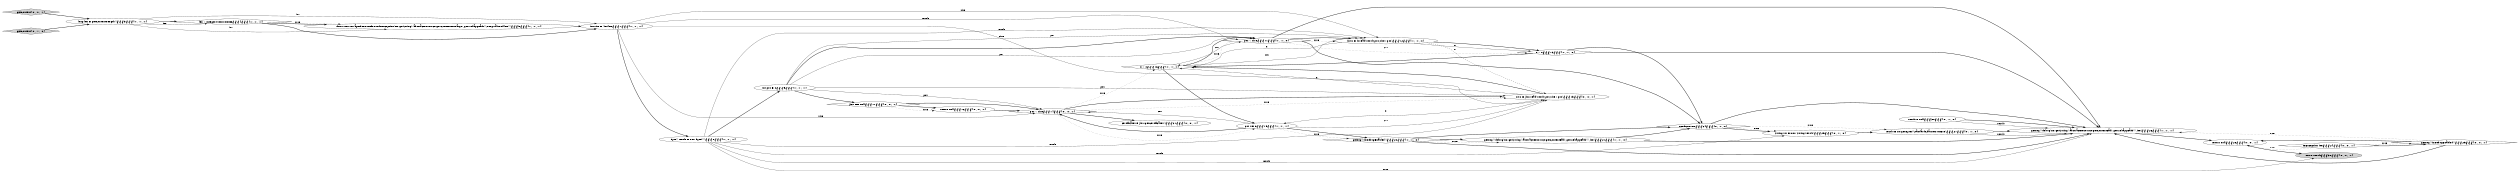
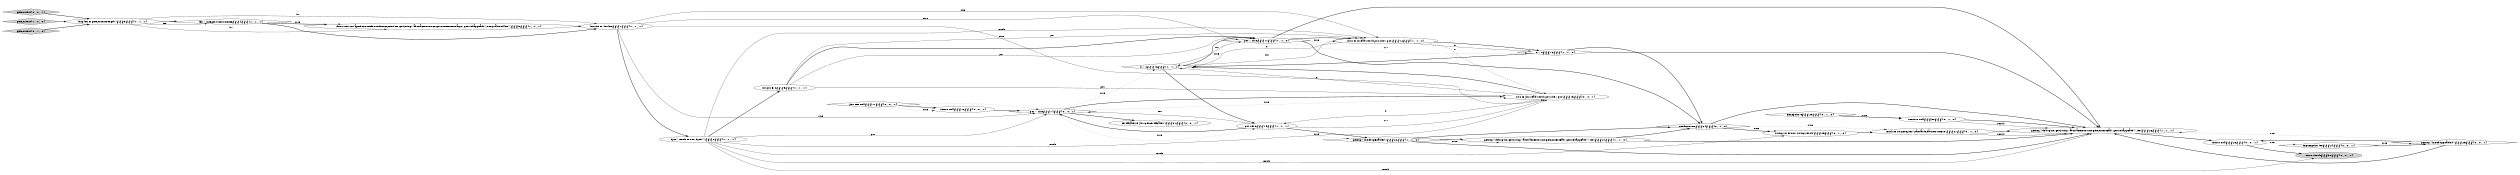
(926, 18) -> (926, 18)
none -> (31, 22)
(925, 96) -> (891, 135)
(823, 98) -> none
(971, 104) -> (971, 104)
none -> (1810, 115)
(2281, 150) -> (2279, 144)
(1386, 169) -> (1386, 169)
